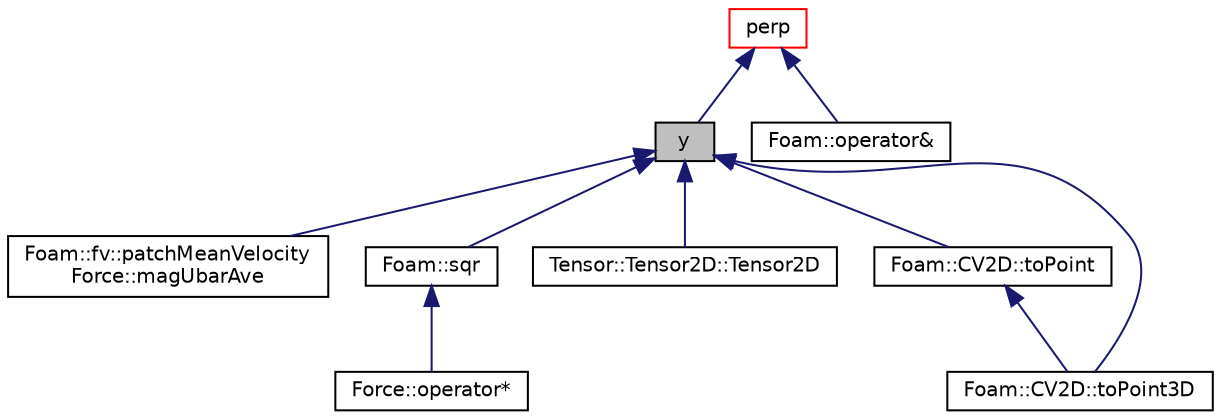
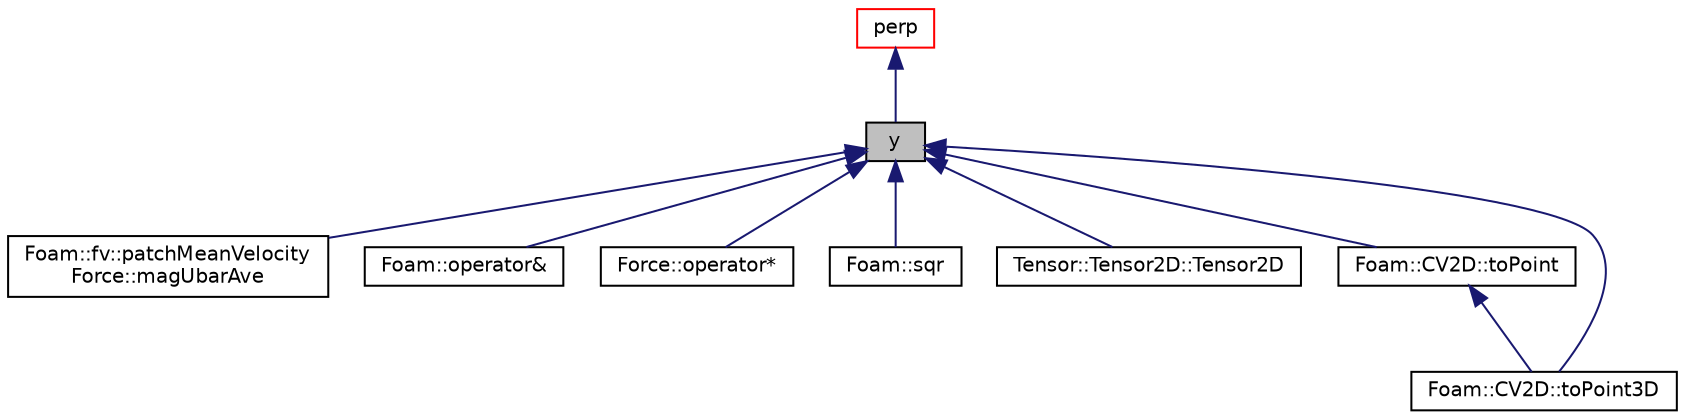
(816, 94) -> (686, 202)
(432, 339) -> (788, 209)
